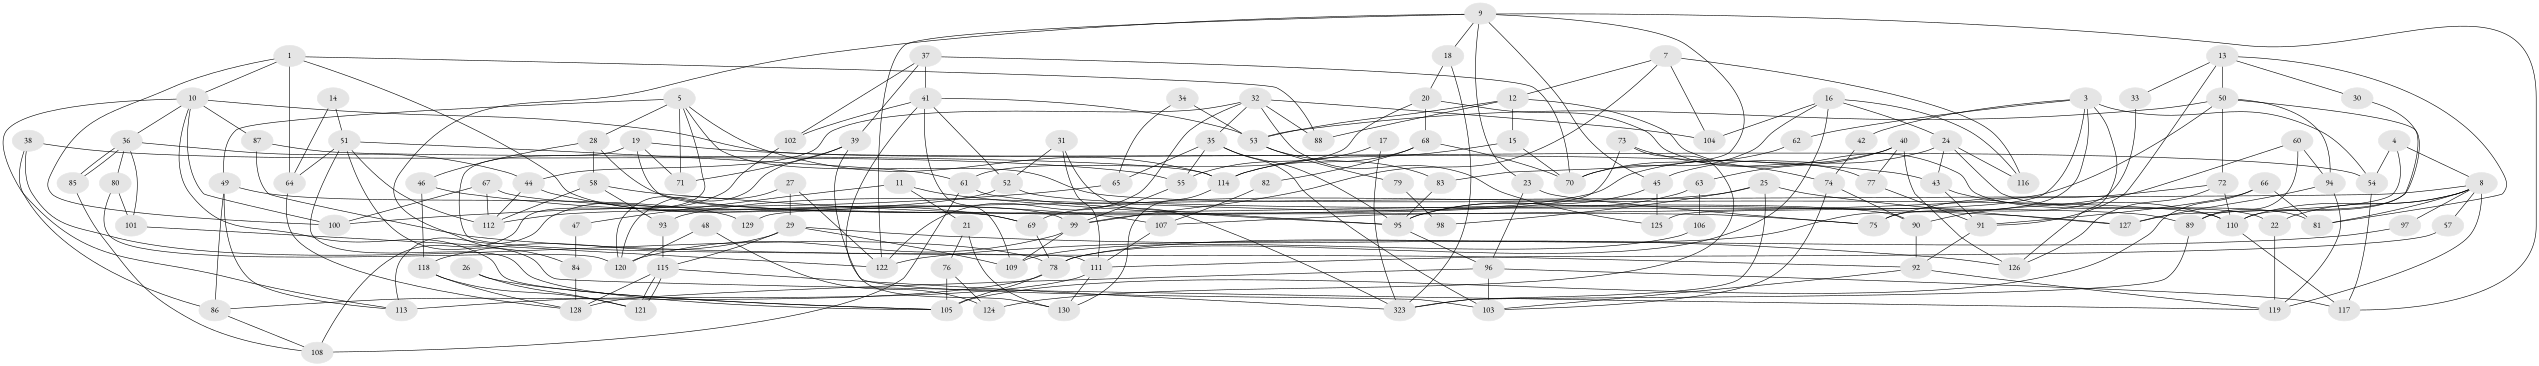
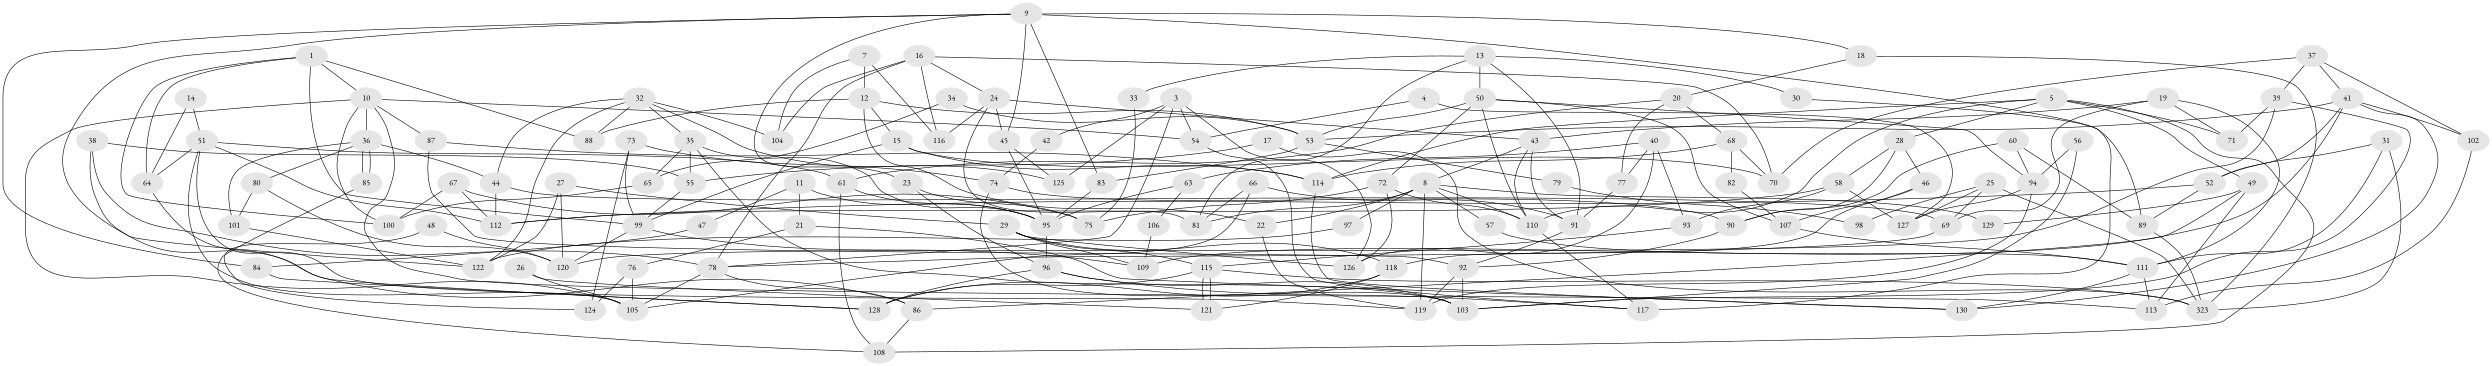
(1797, 141) -> none
none -> (2078, 141)
(2438, 162) -> (1460, 170)
(1386, 171) -> (759, 179)
